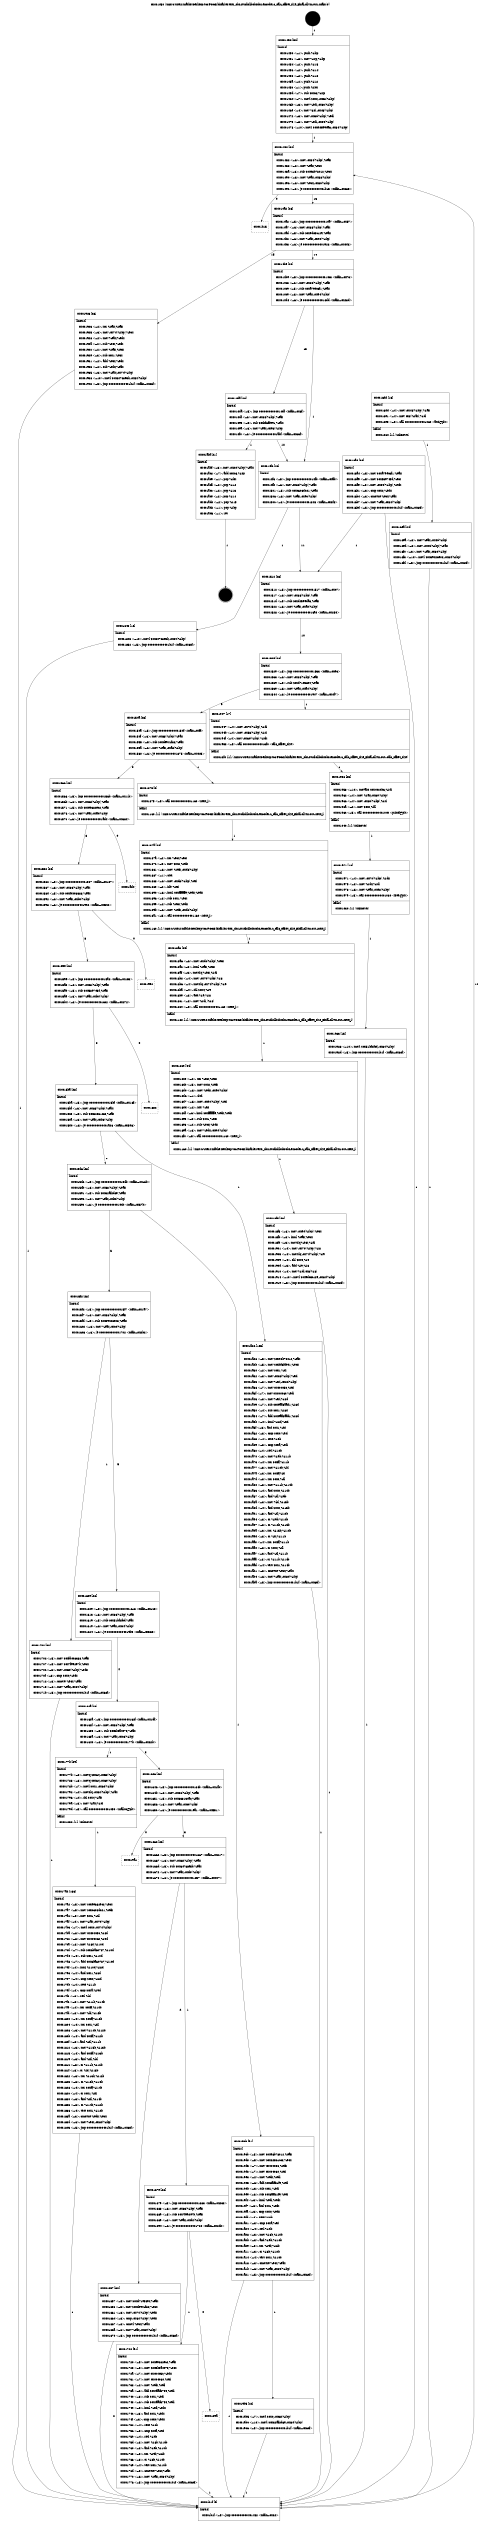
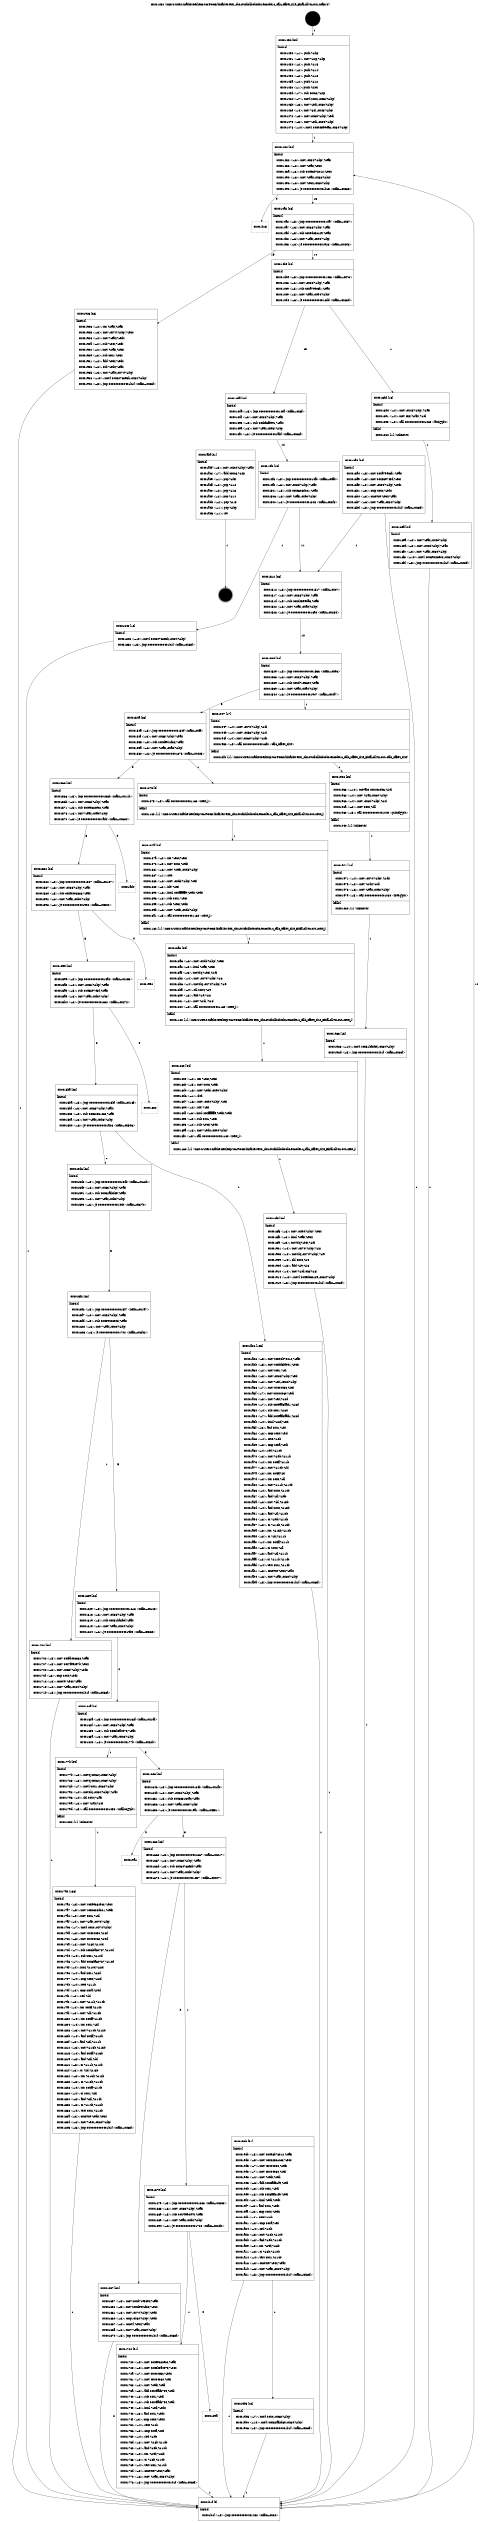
(312, 383) -> (361, 348)
(250, 444) -> none
(236, 1653) -> none
